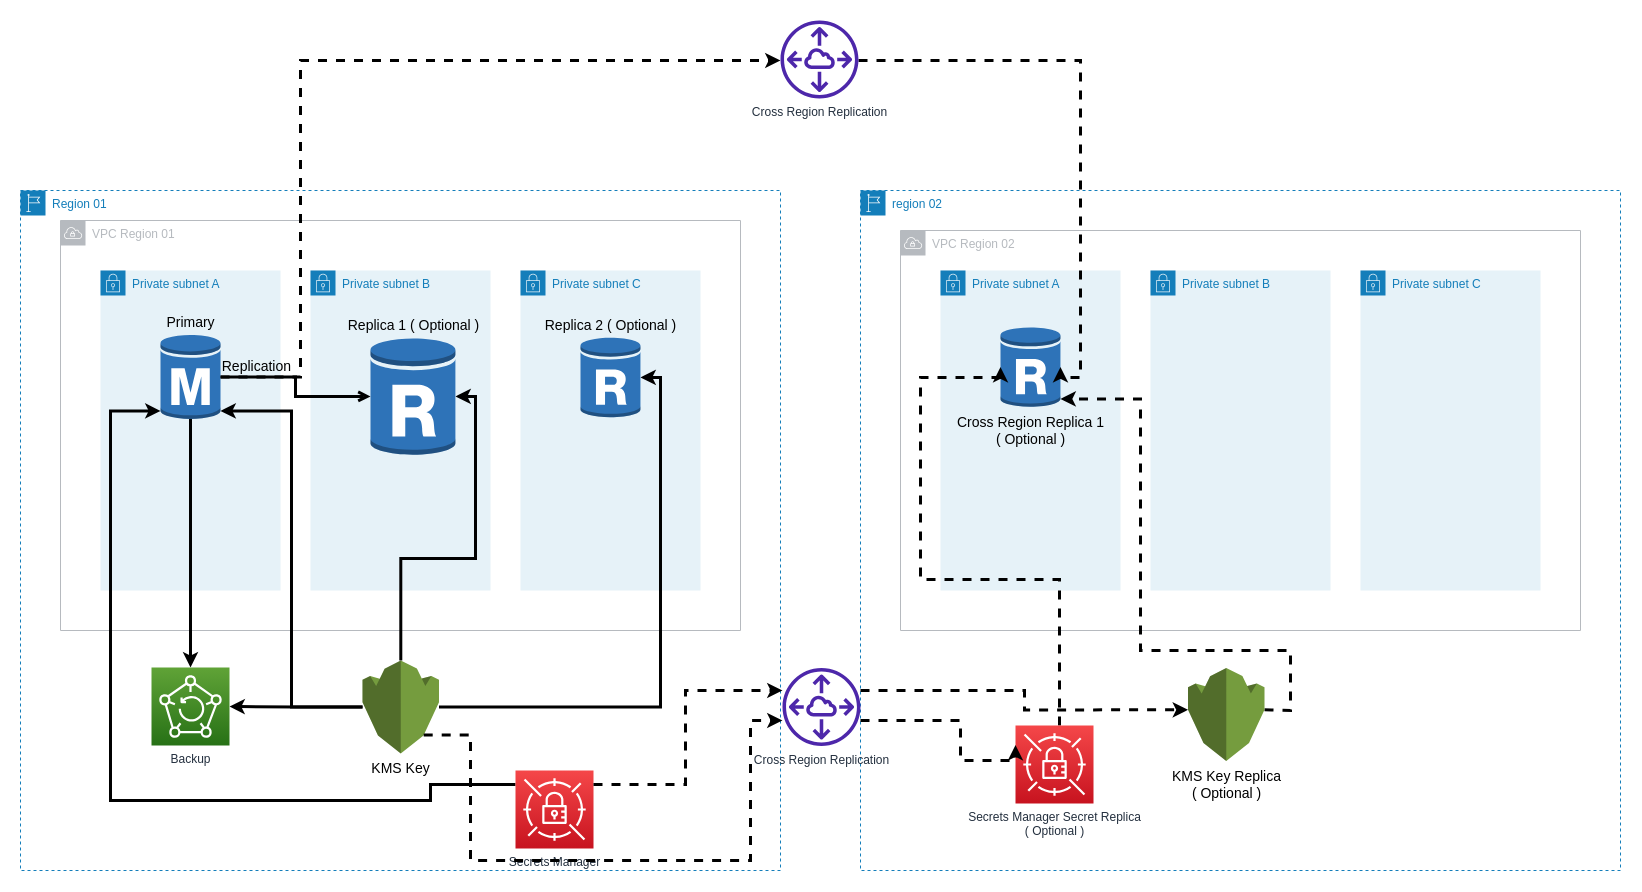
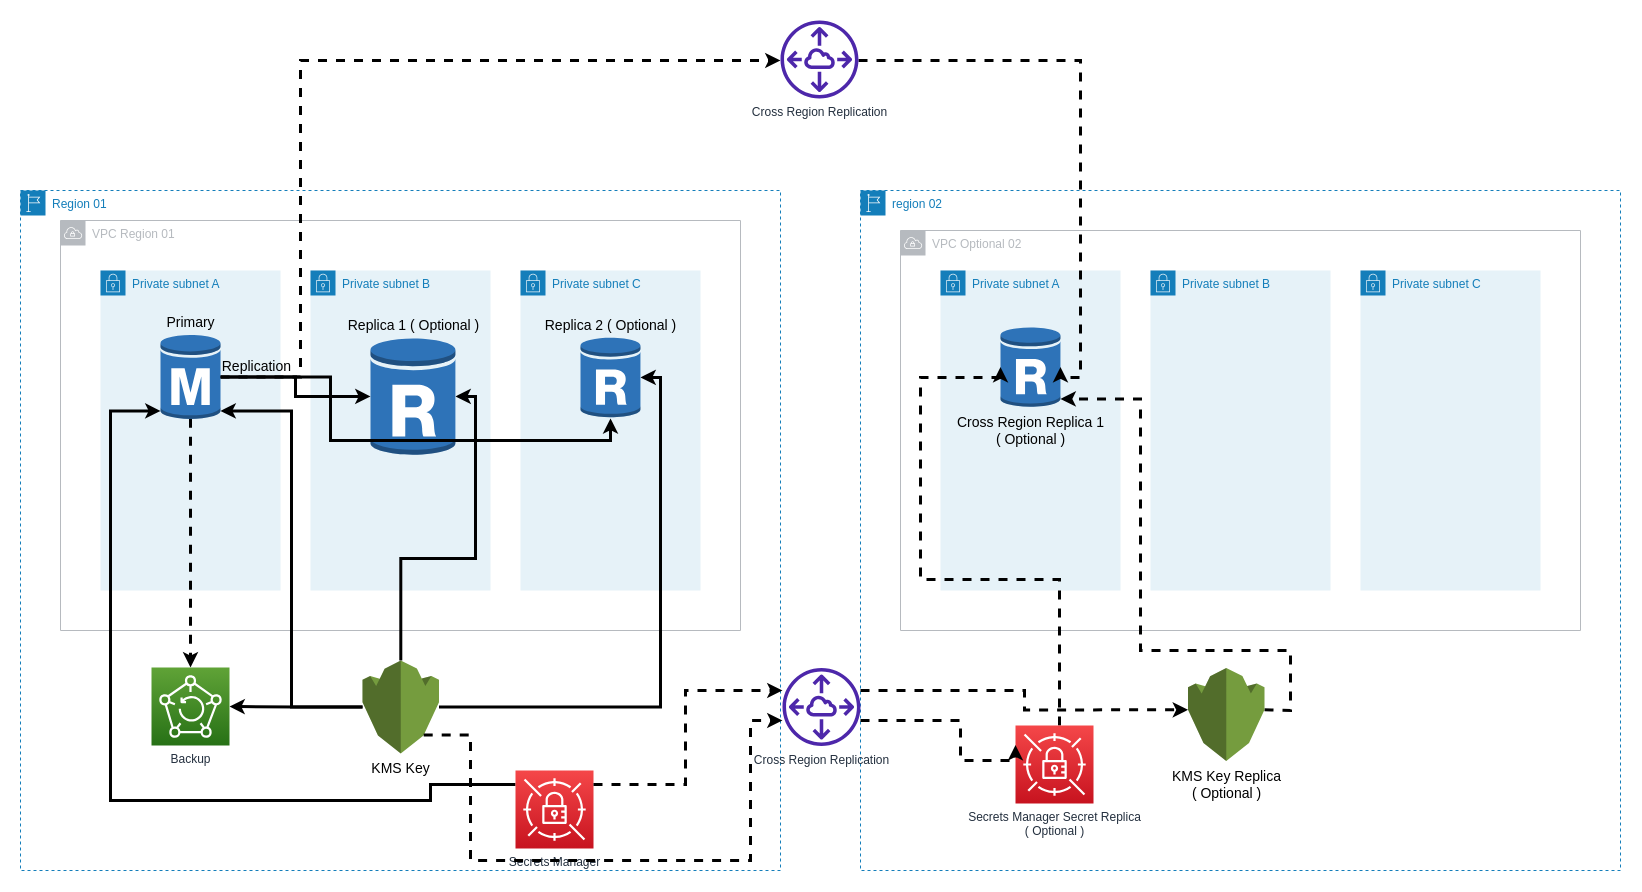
(972, 245) -> (977, 245)
(358, 396) -> (358, 396)
none -> (431, 441)
(191, 540) -> (191, 540)
